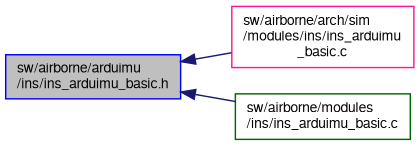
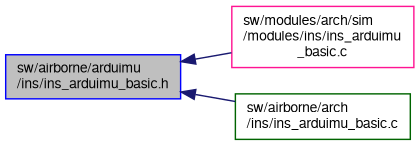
(323, 37) -> (323, 37)
(323, 117) -> (323, 117)
